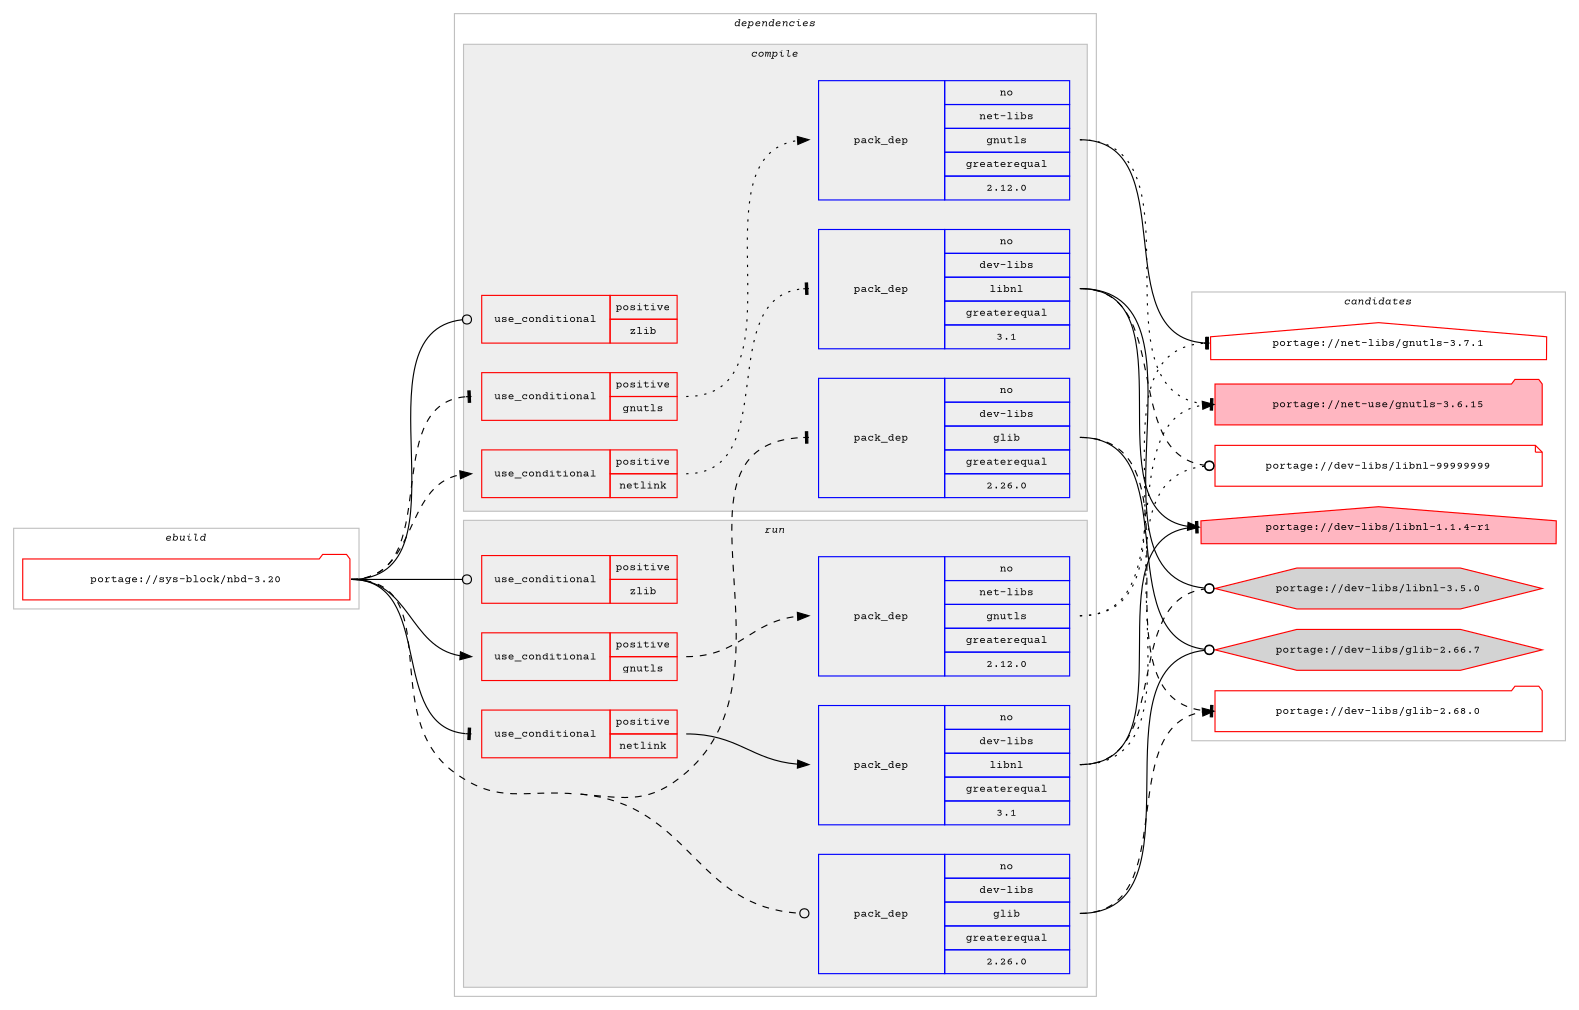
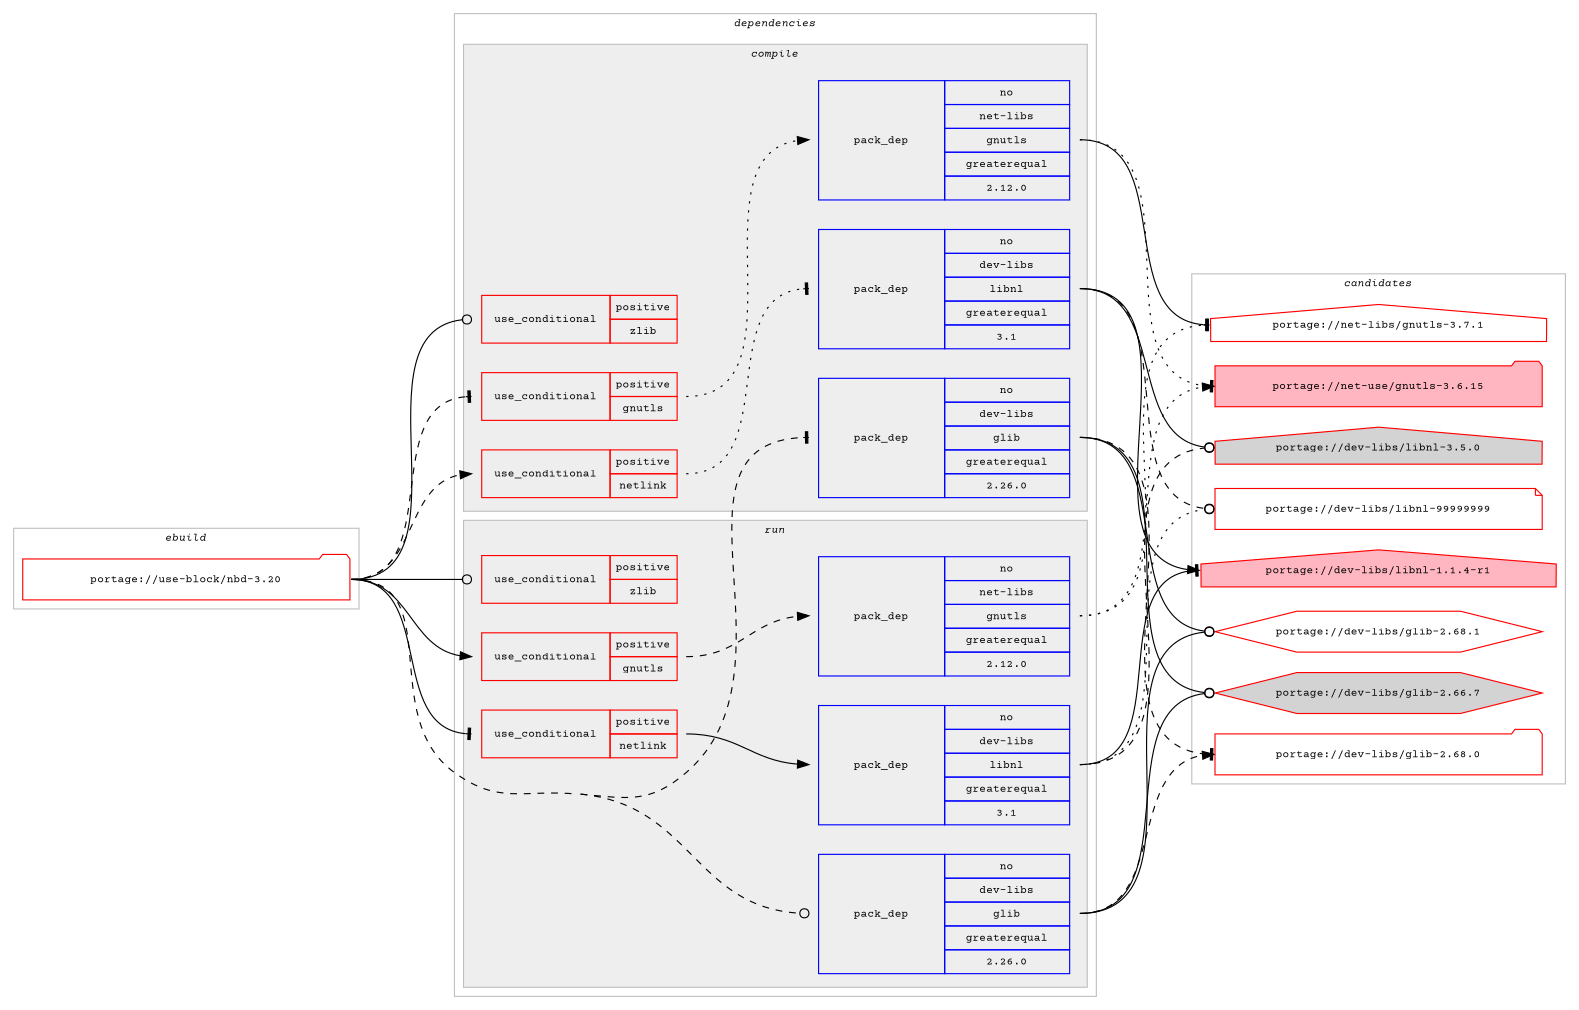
(186, 579) -> (186, 579)
(1379, 589) -> (1379, 448)
none -> (1379, 632)
